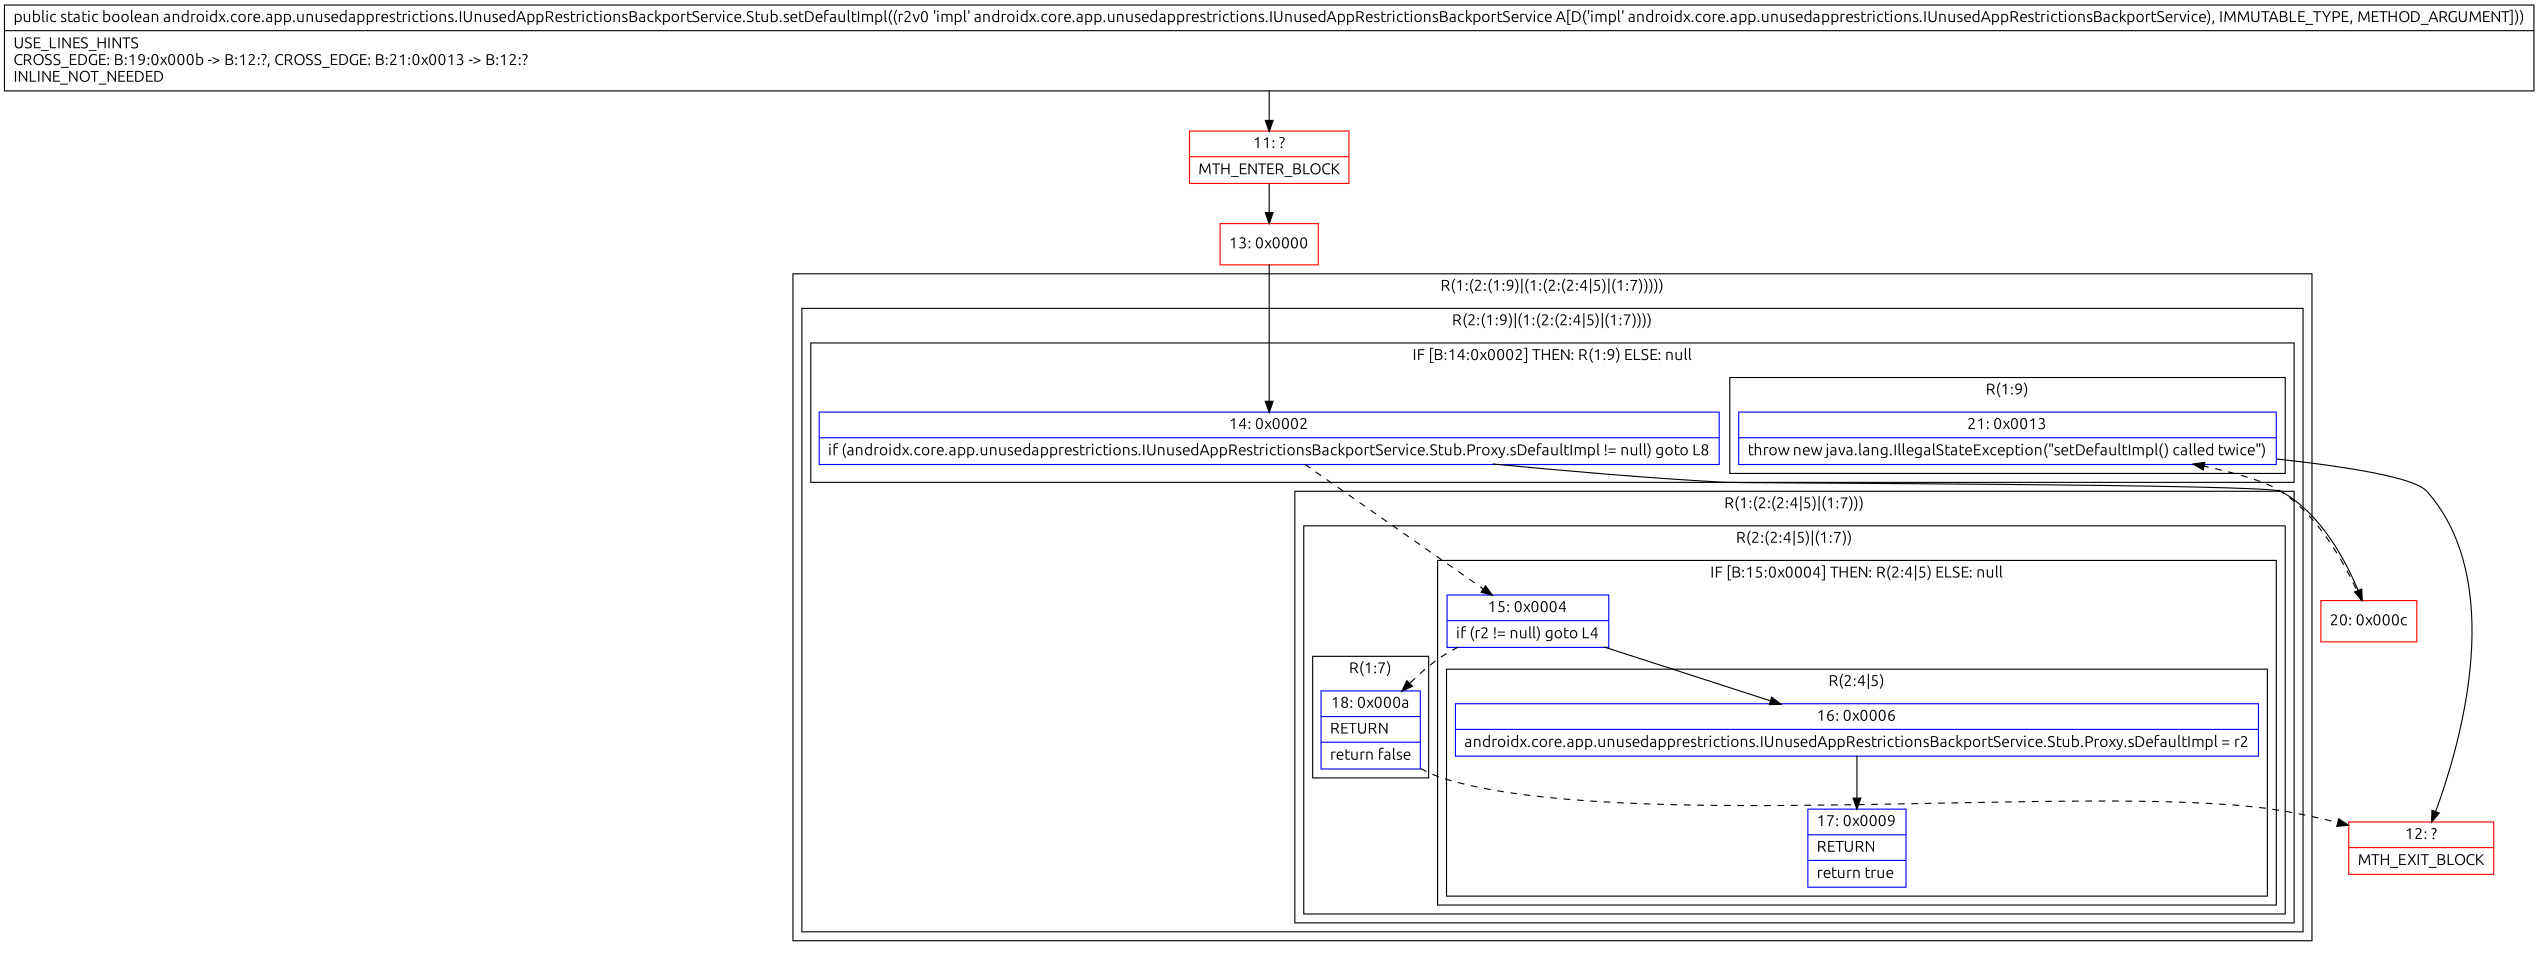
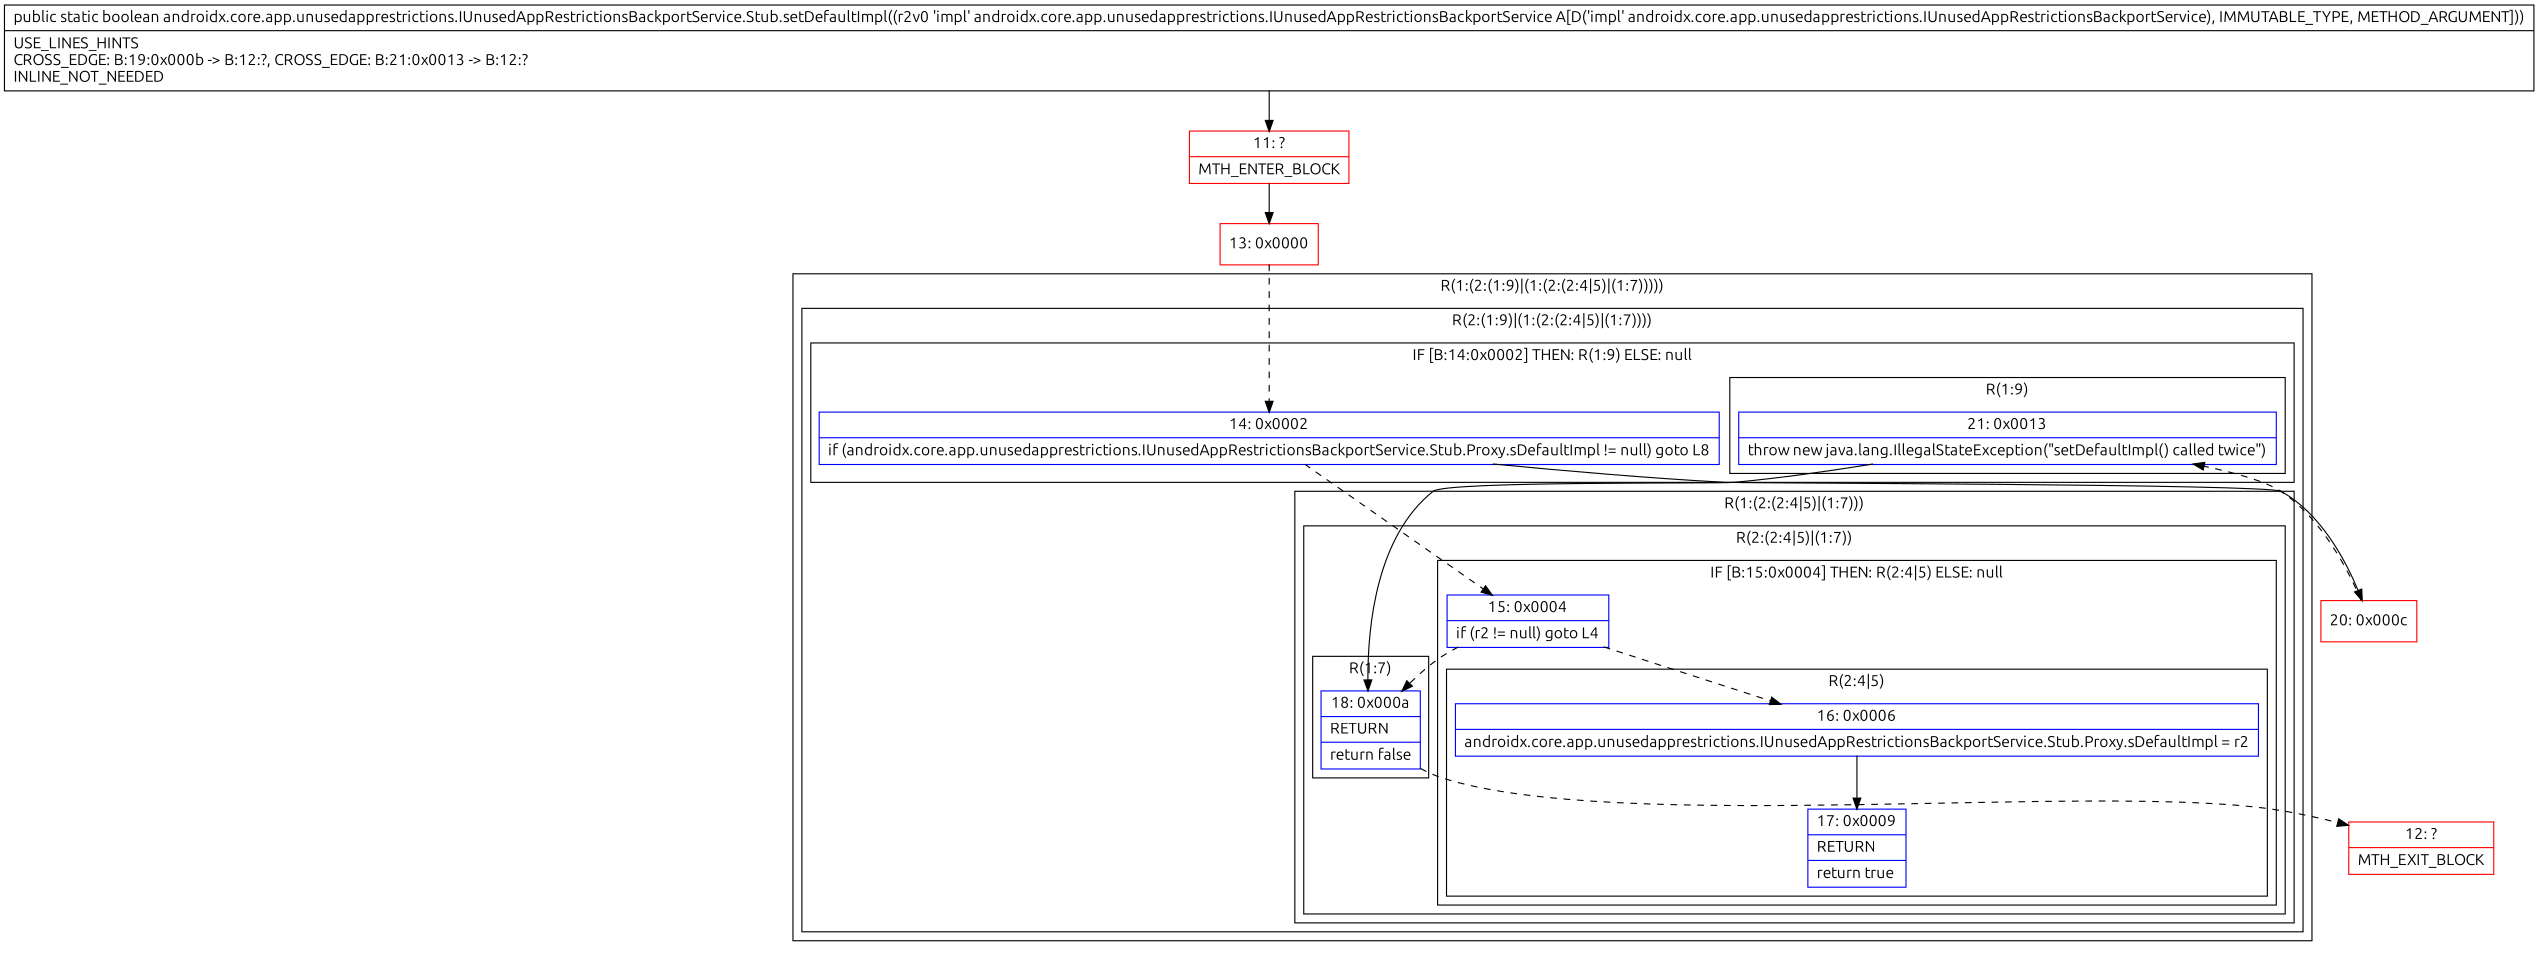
(1269, 333) -> (1269, 333)
(2466, 571) -> (1425, 499)
(1695, 677) -> (1695, 677)
